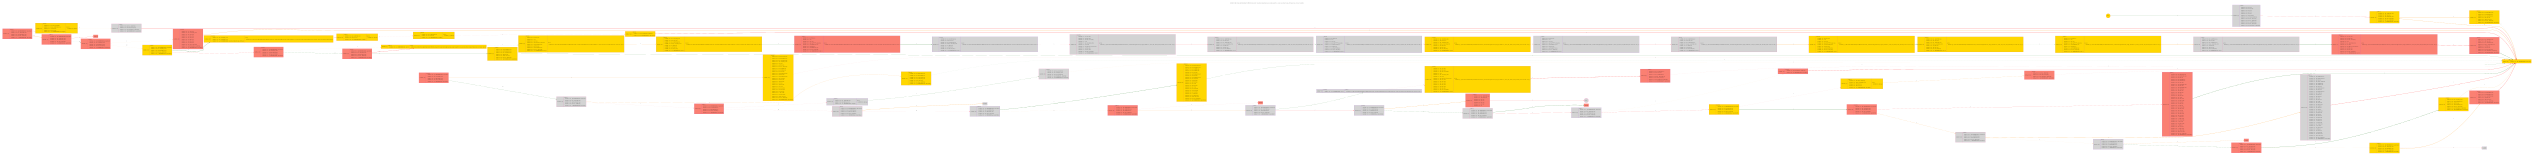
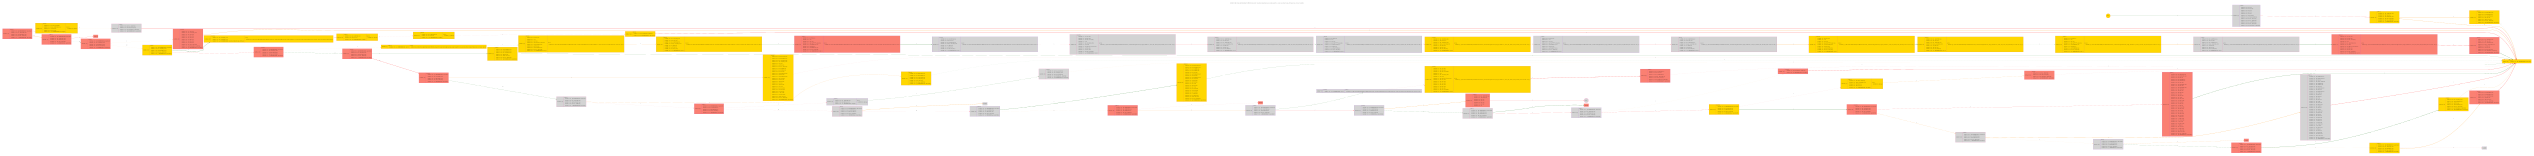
(393, 51) -> (395, 66)
